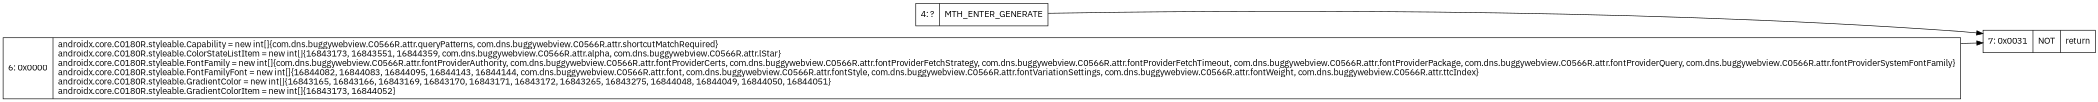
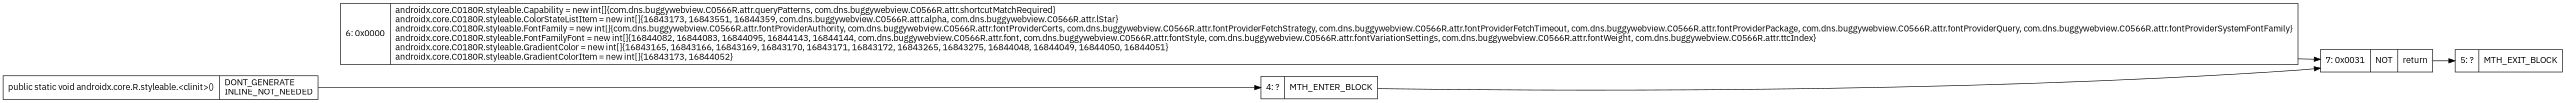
(994, 14) -> (1331, 87)
none -> (2509, 61)
none -> (161, 88)
